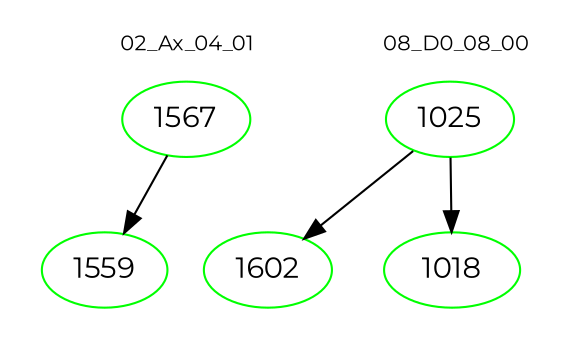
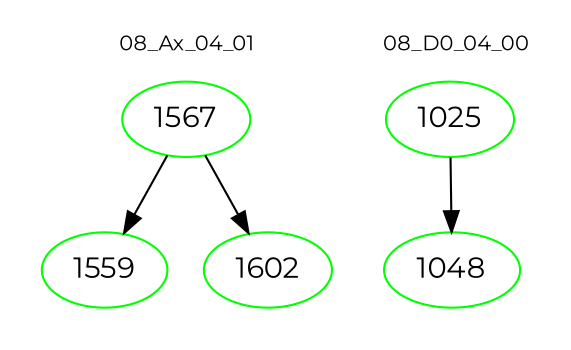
(187, 45) -> (187, 45)
(456, 45) -> (456, 45)
(381, 177) -> (222, 185)
(452, 270) -> (452, 270)
